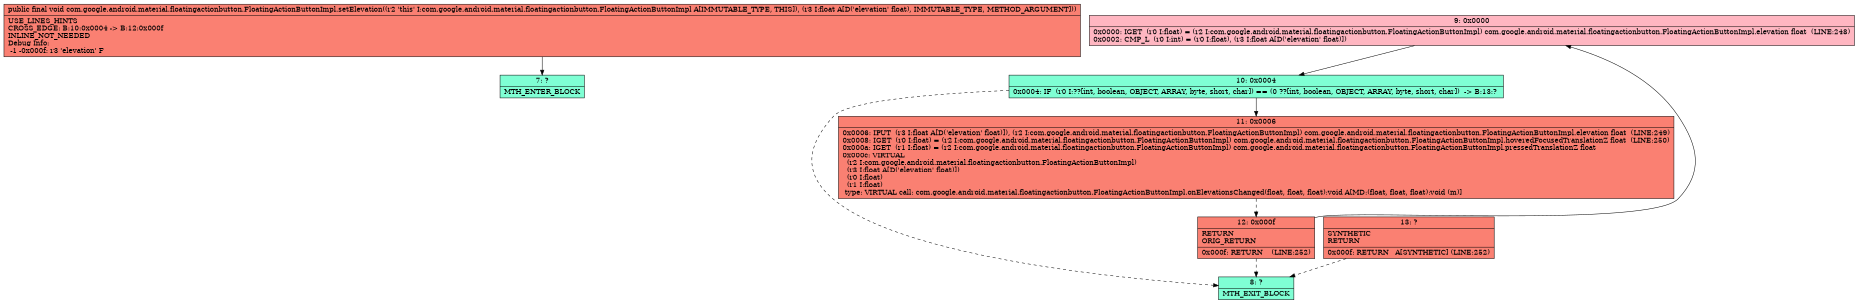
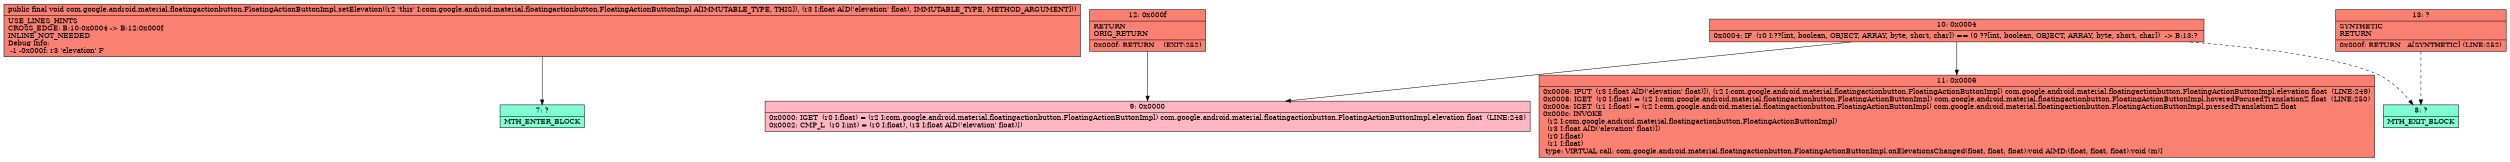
(1359, 60) -> (1571, 71)
(1256, 87) -> (1957, 30)
(876, 155) -> (1575, 114)
(1256, 205) -> none
(1256, 253) -> (1148, 45)
(1256, 265) -> none
